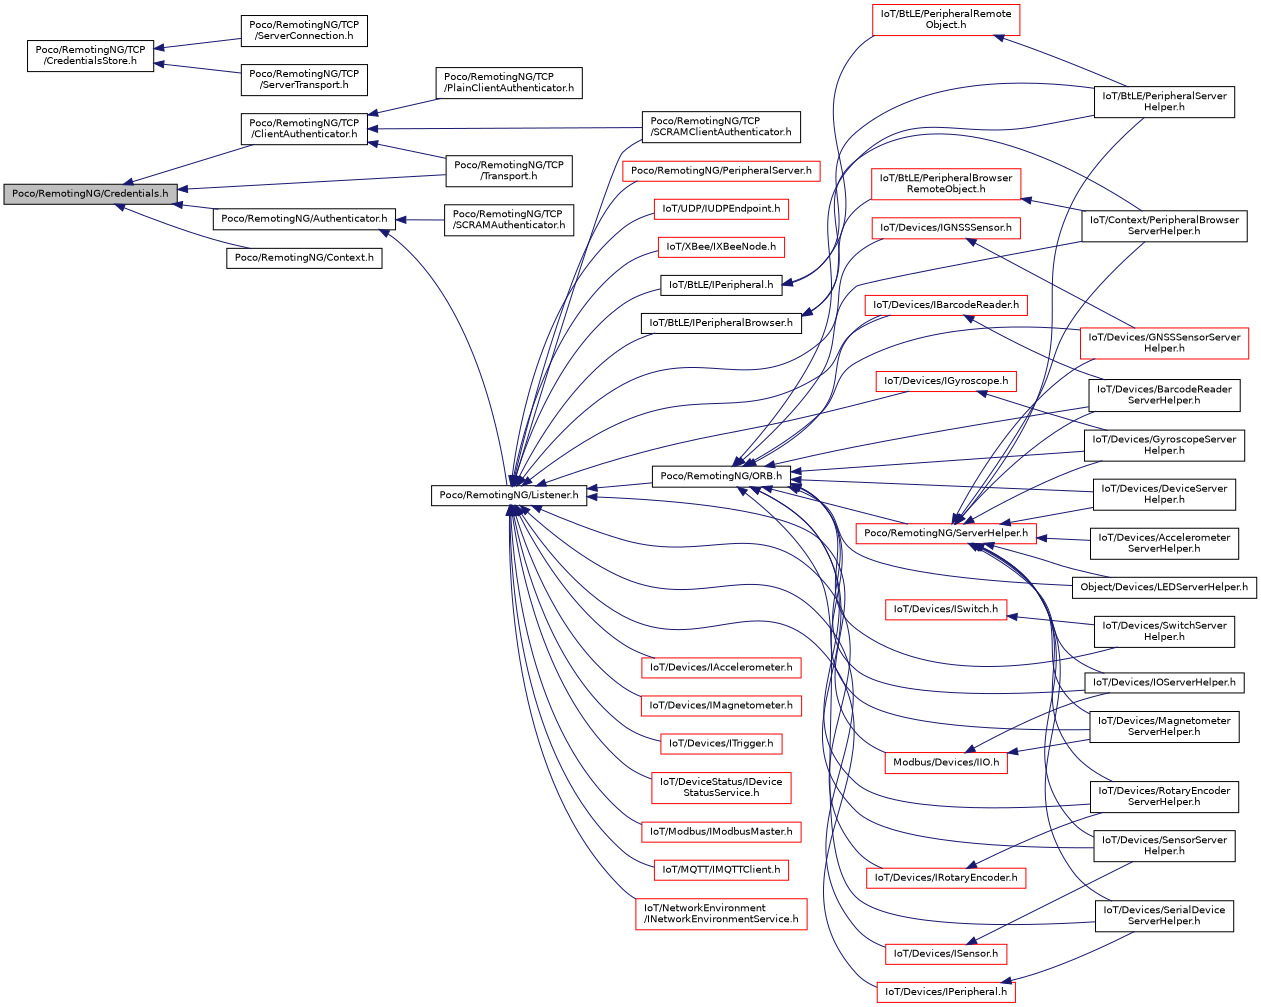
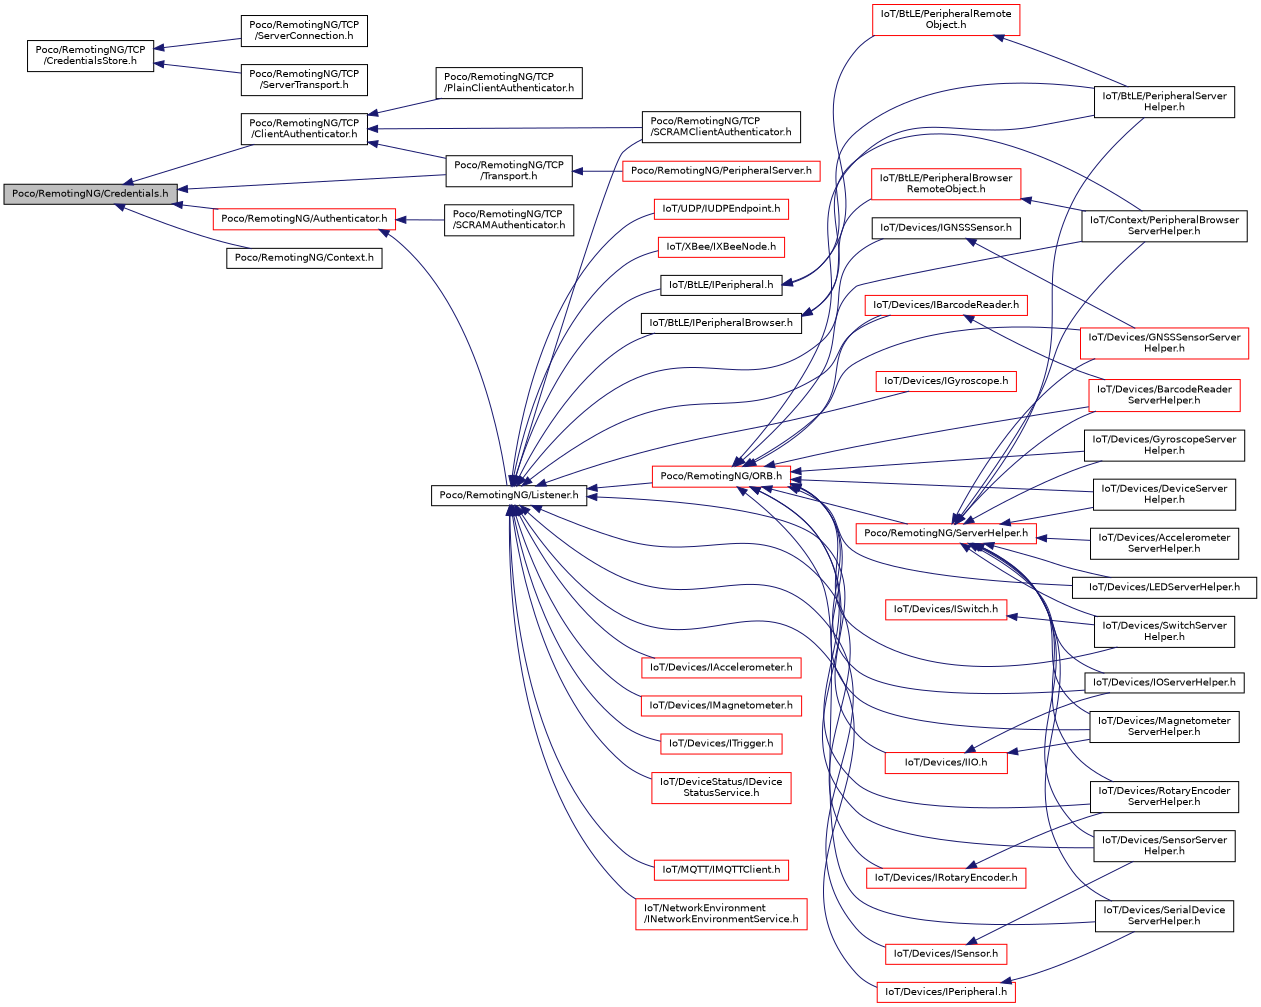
(304, 219) -> (304, 219)
(946, 228) -> (946, 228)
(559, 320) -> (603, 171)
(1165, 396) -> (1165, 396)
(1062, 417) -> none
(722, 477) -> (722, 477)
(1165, 588) -> (1165, 588)
none -> (1050, 598)
(946, 763) -> (946, 763)
(722, 832) -> none
